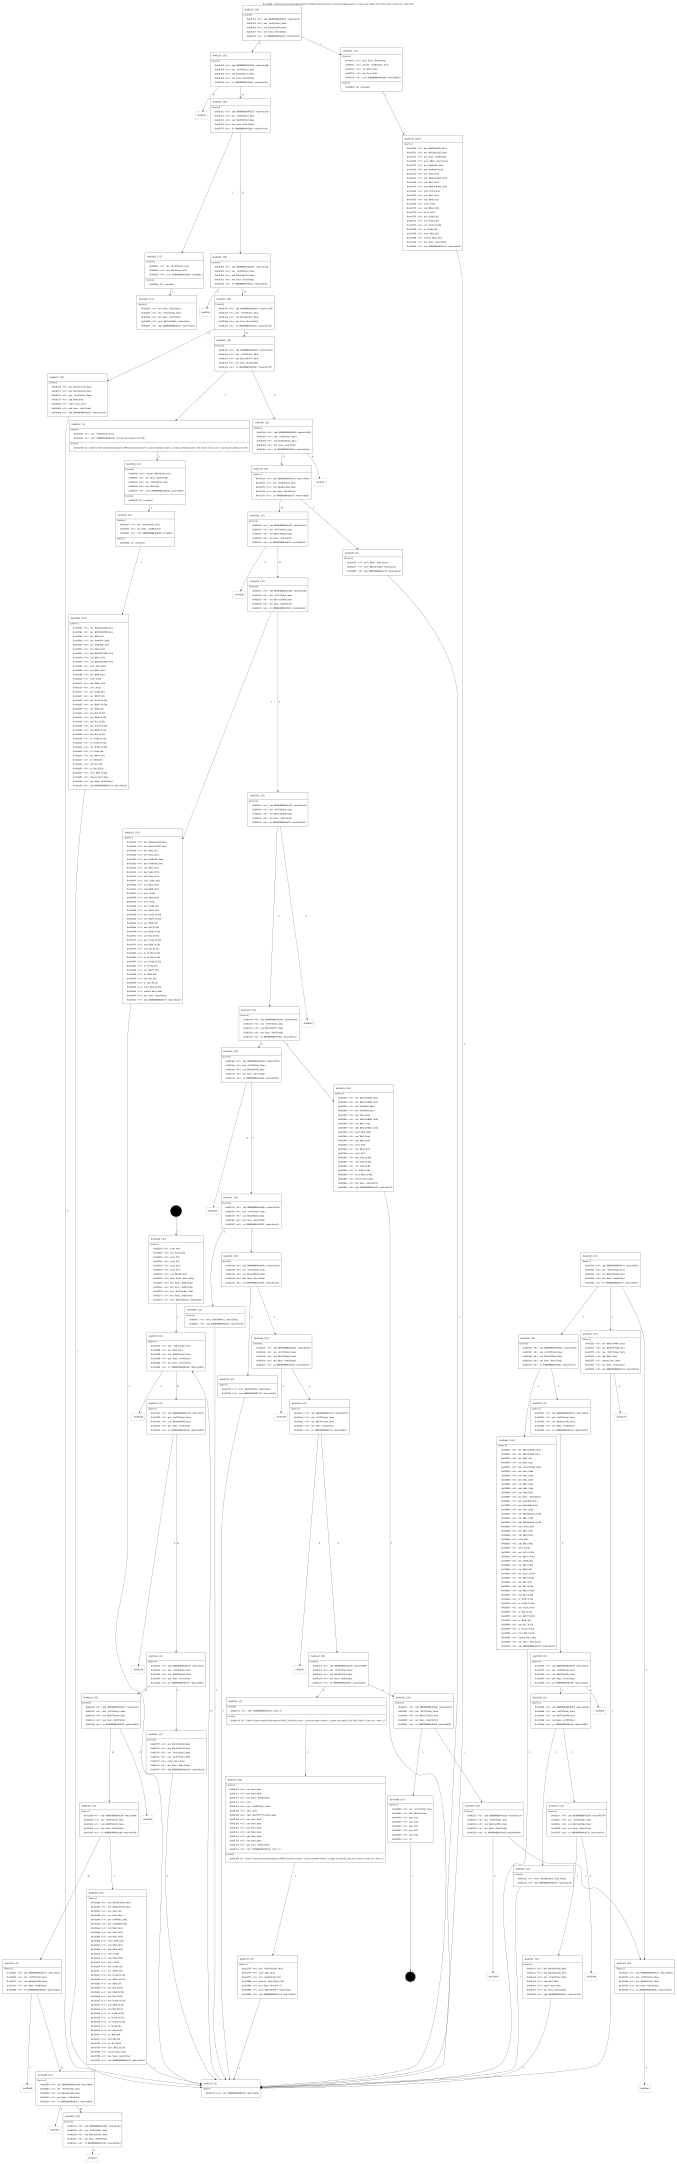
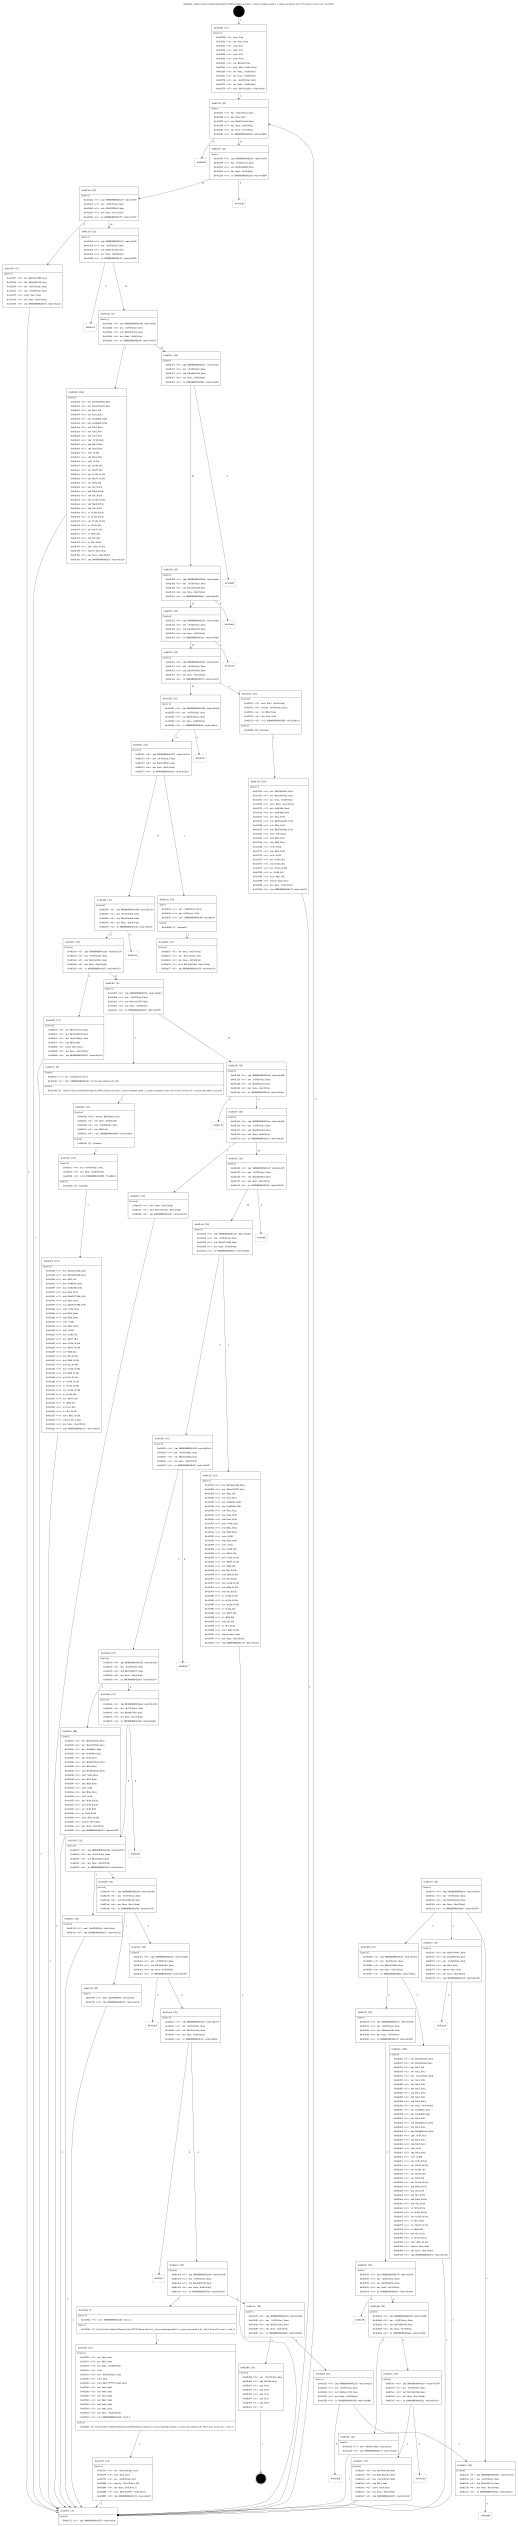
none -> (191, 645)
